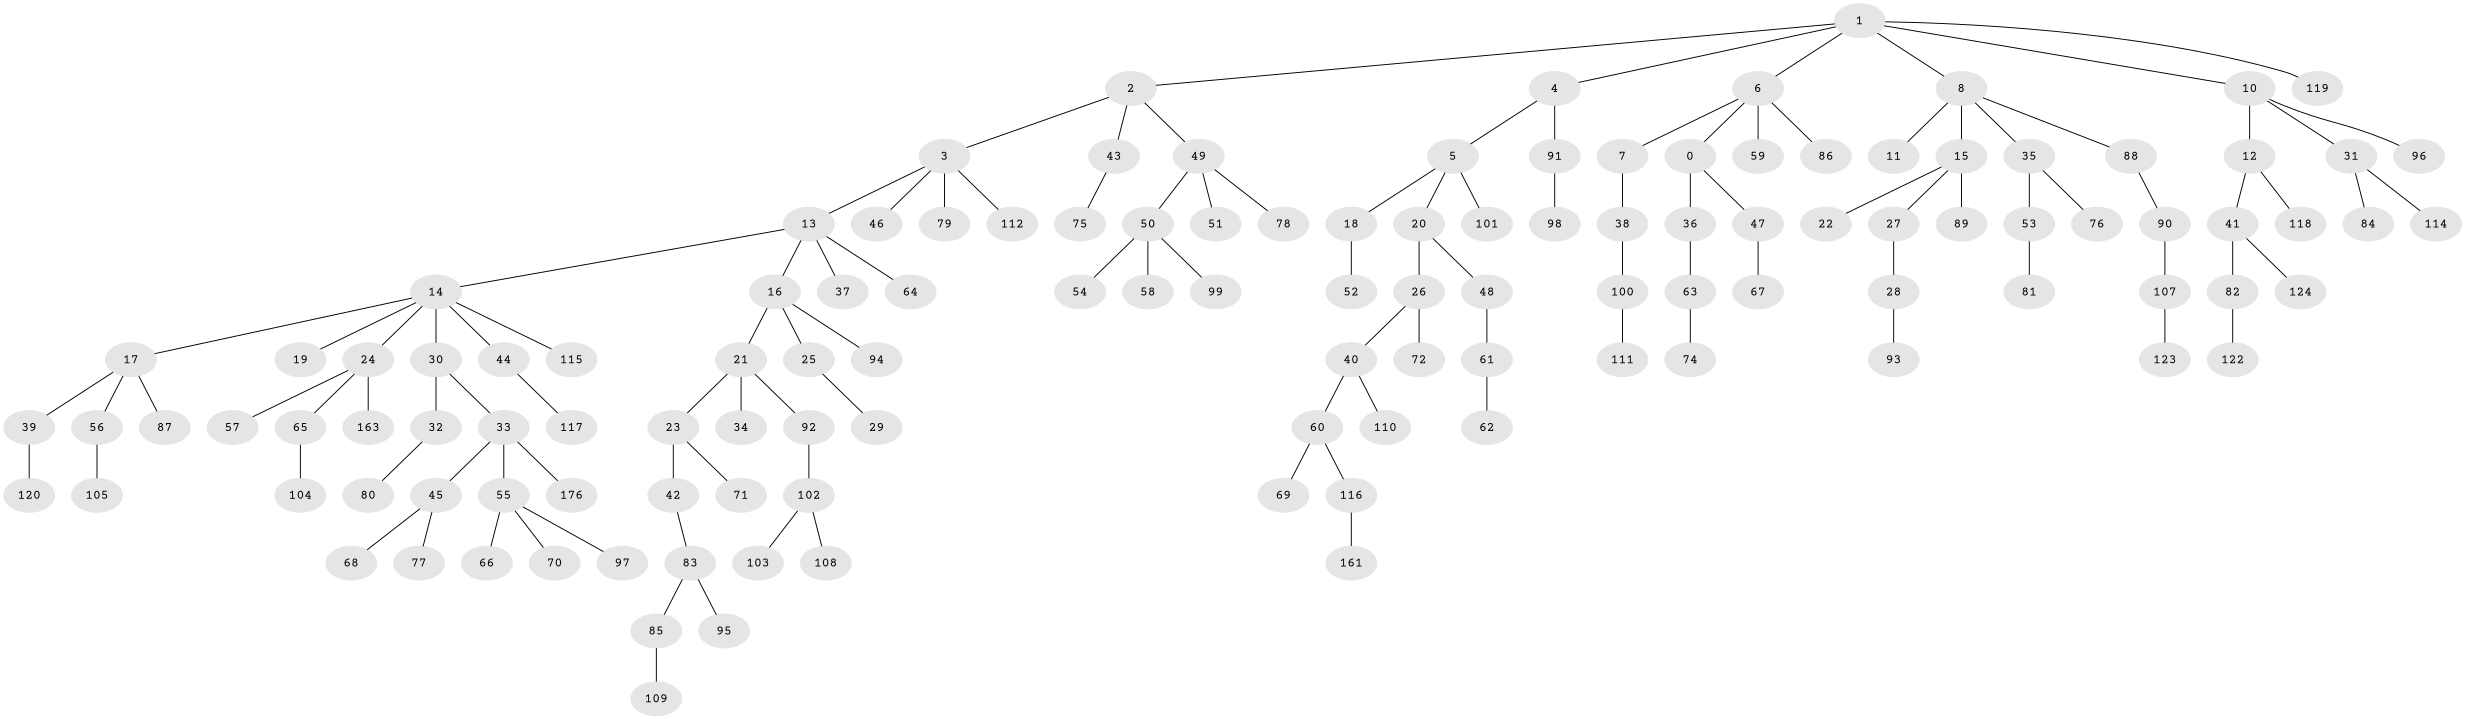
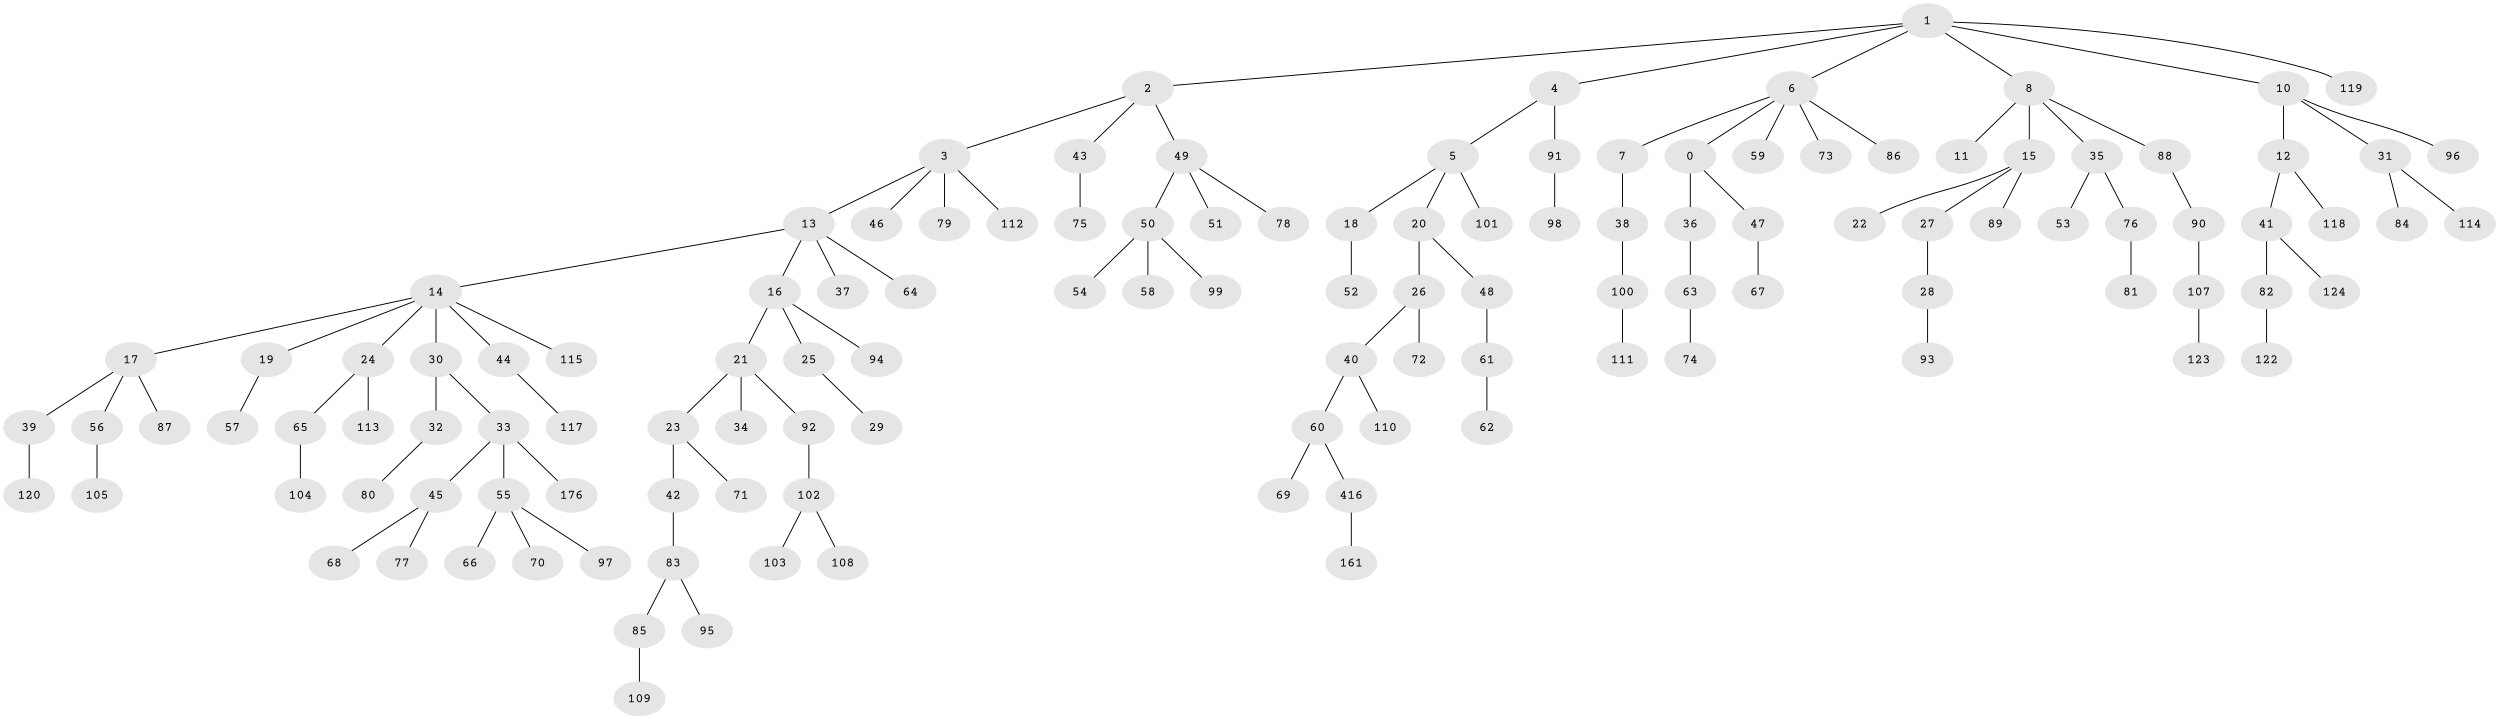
none -> (1826, 156)
(2029, 258) -> (2131, 258)
(300, 394) -> (250, 394)
(368, 428) -> (368, 428)
(1351, 495) -> (1351, 495)
